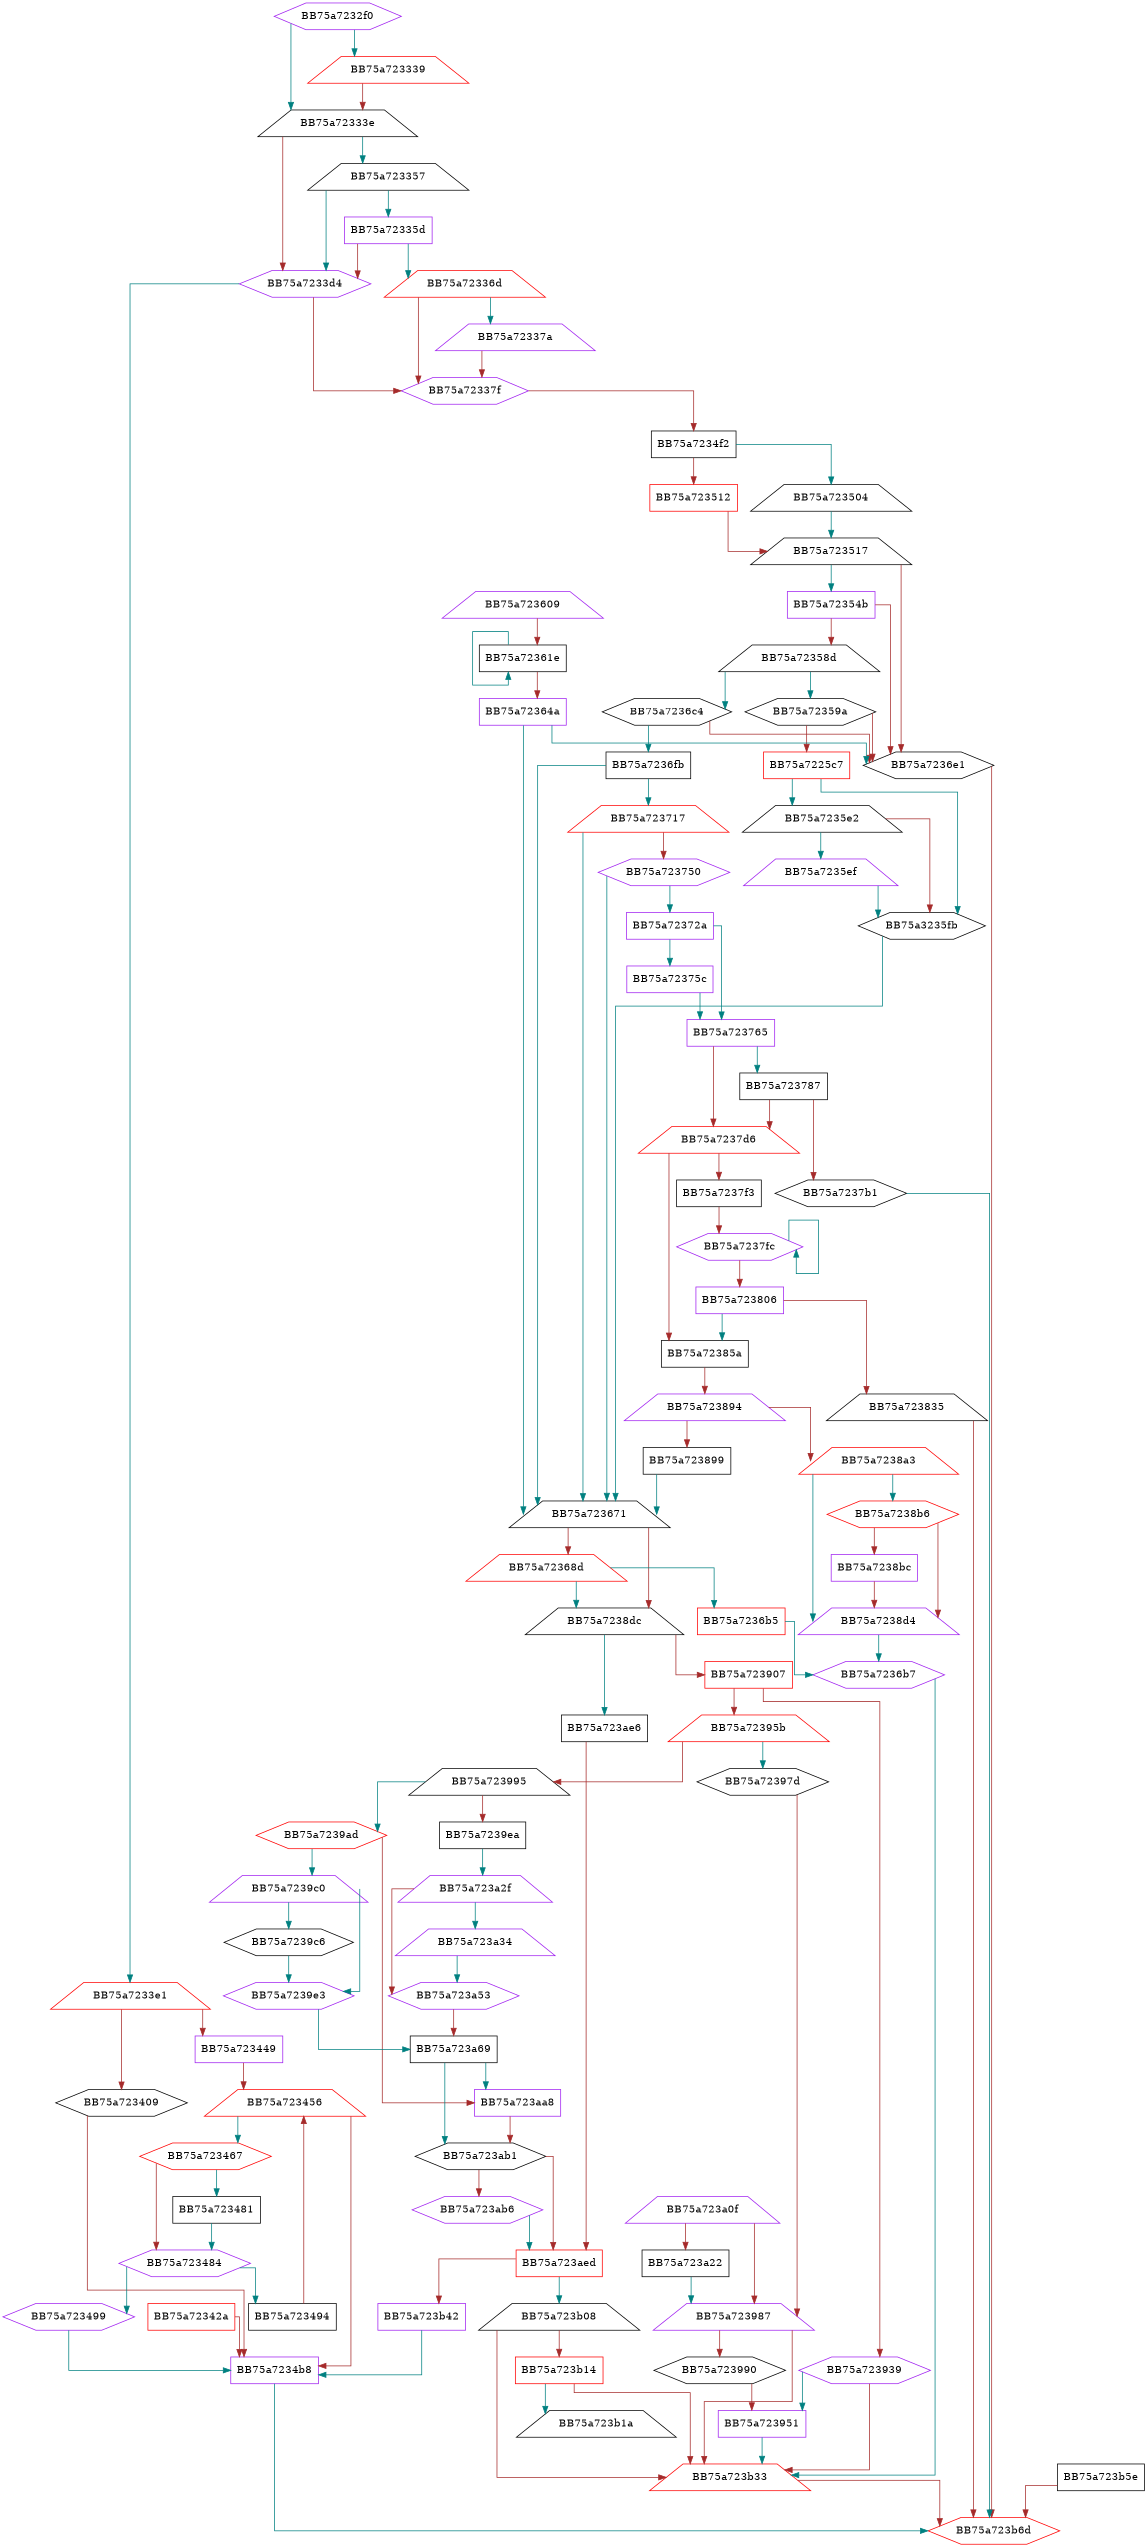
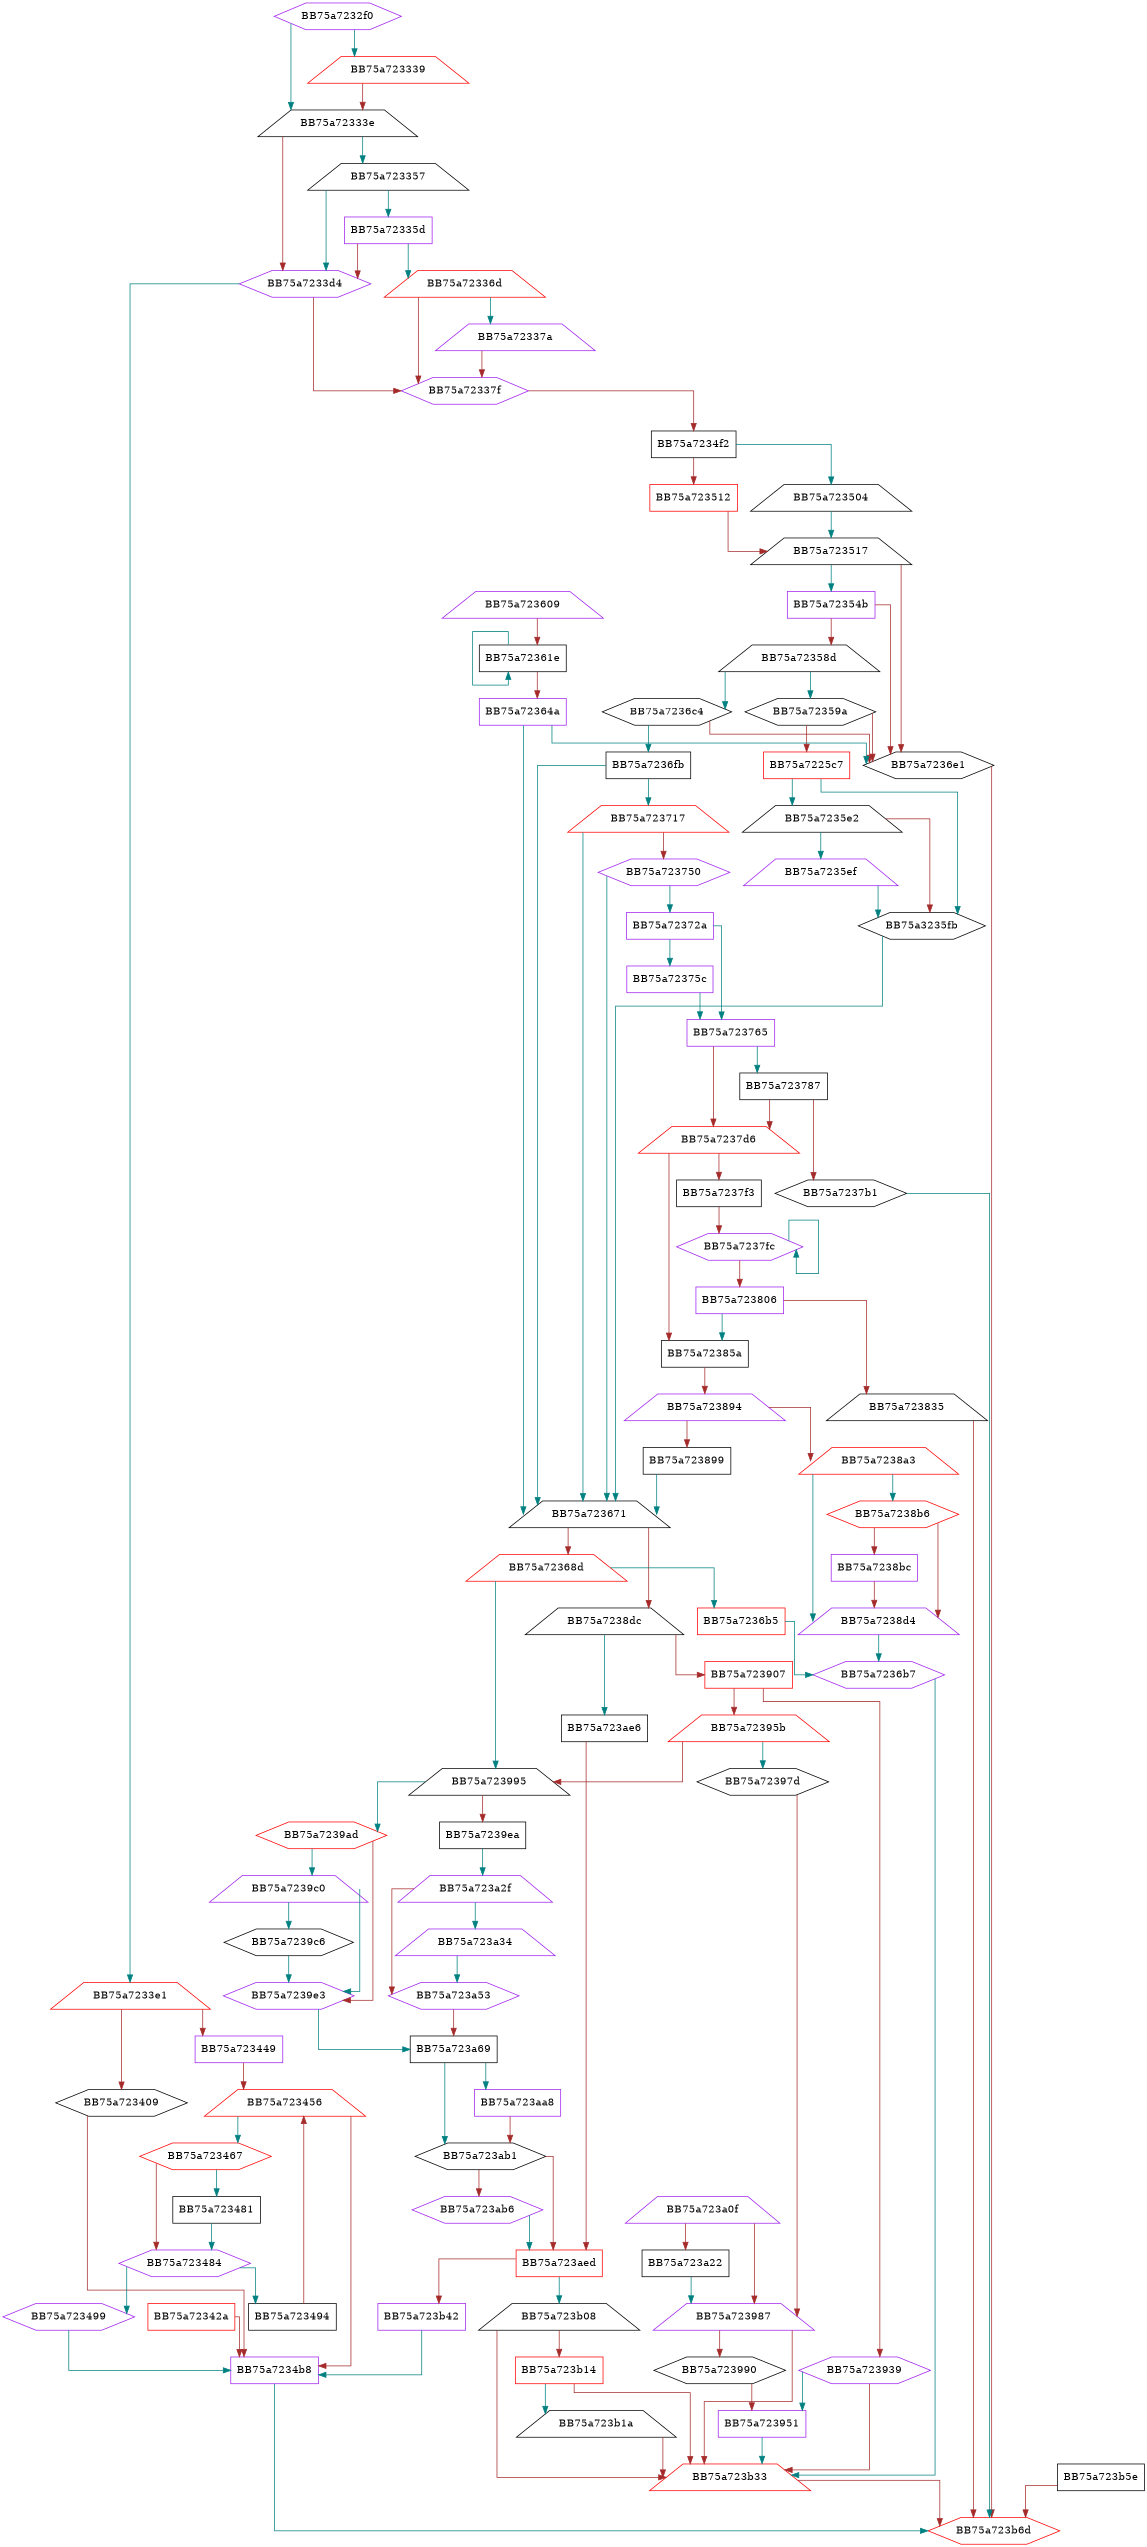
(576, 1591) -> (496, 1671)
(382, 2012) -> (373, 1932)
none -> (663, 2454)
